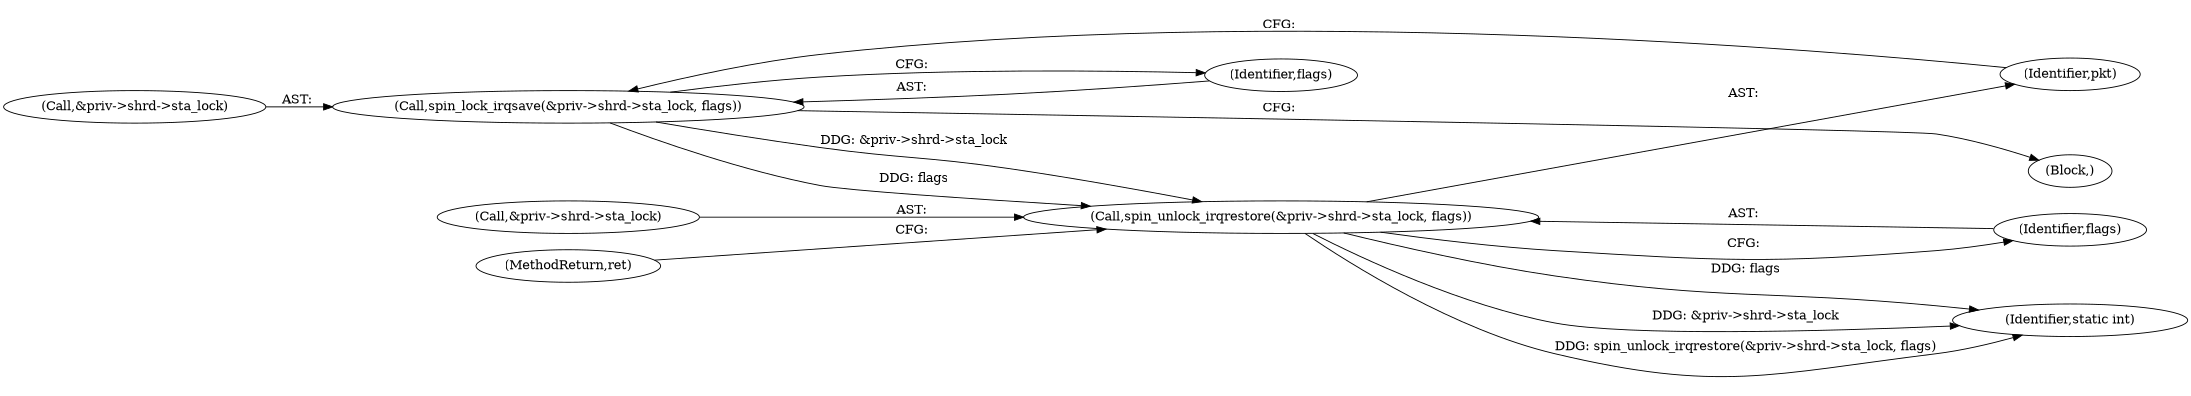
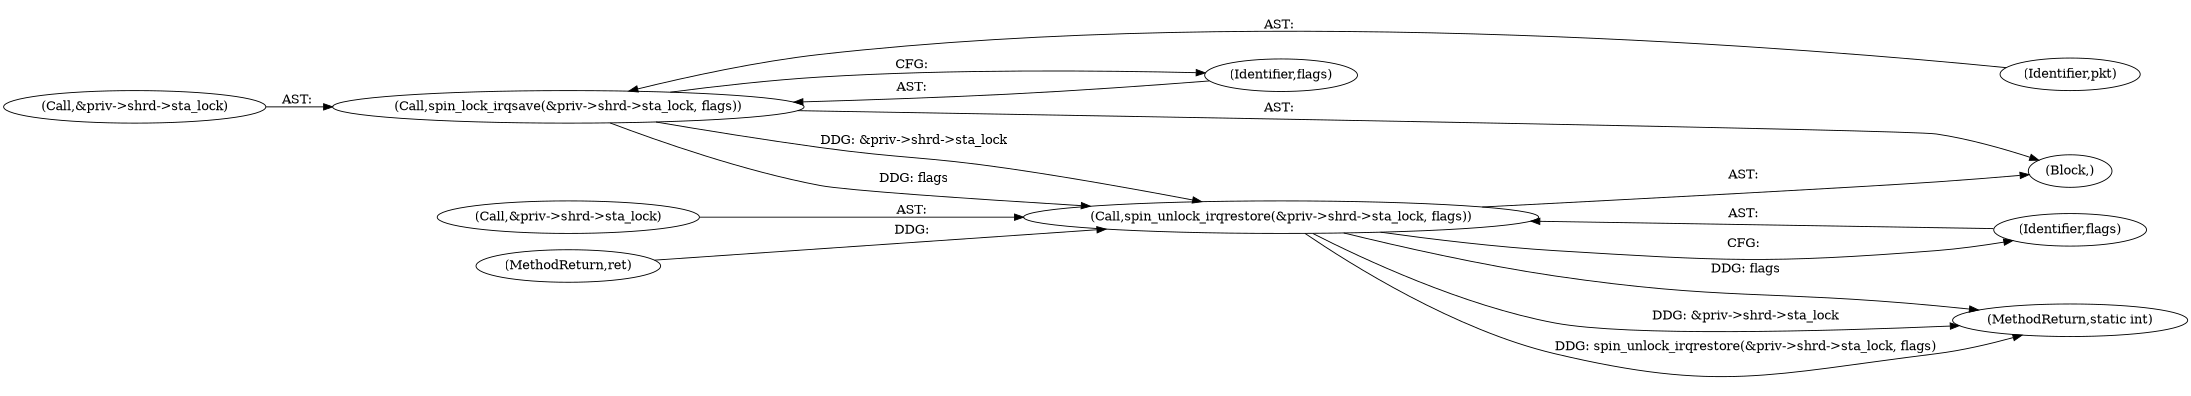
(1281, 25) -> (1281, 25)
(1281, 108) -> (1281, 108)
(1686, 144) -> (1751, 193)
(914, 230) -> (914, 230)
(2070, 320) -> (2070, 320)
